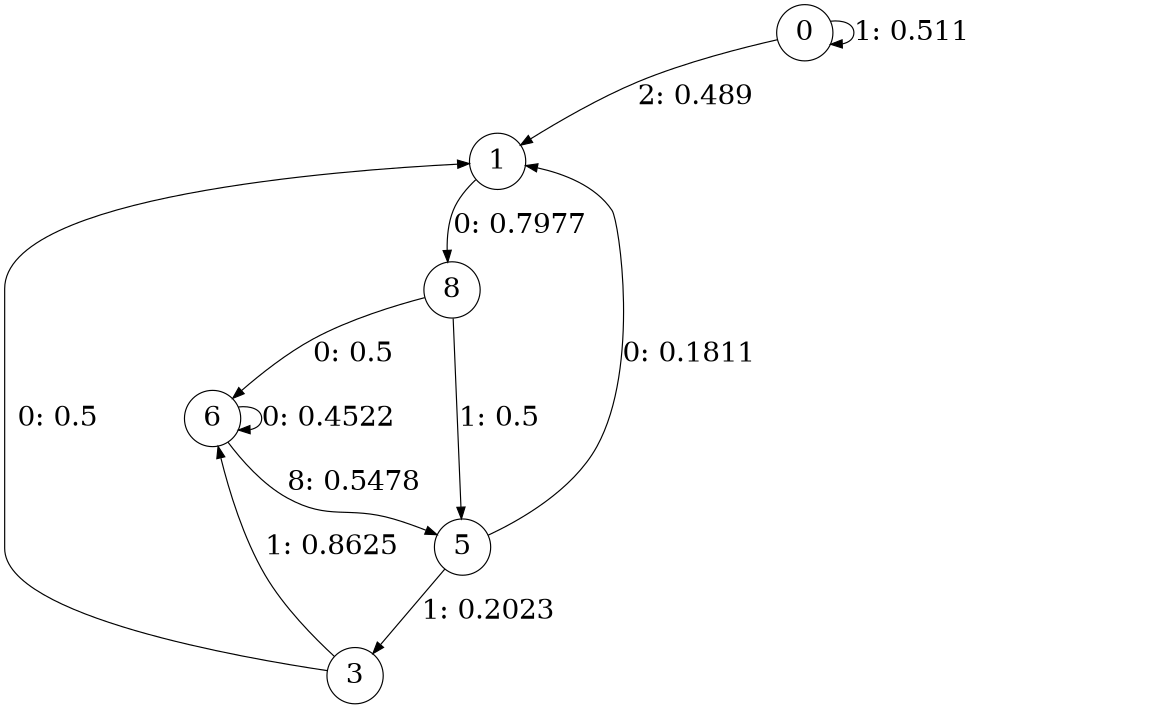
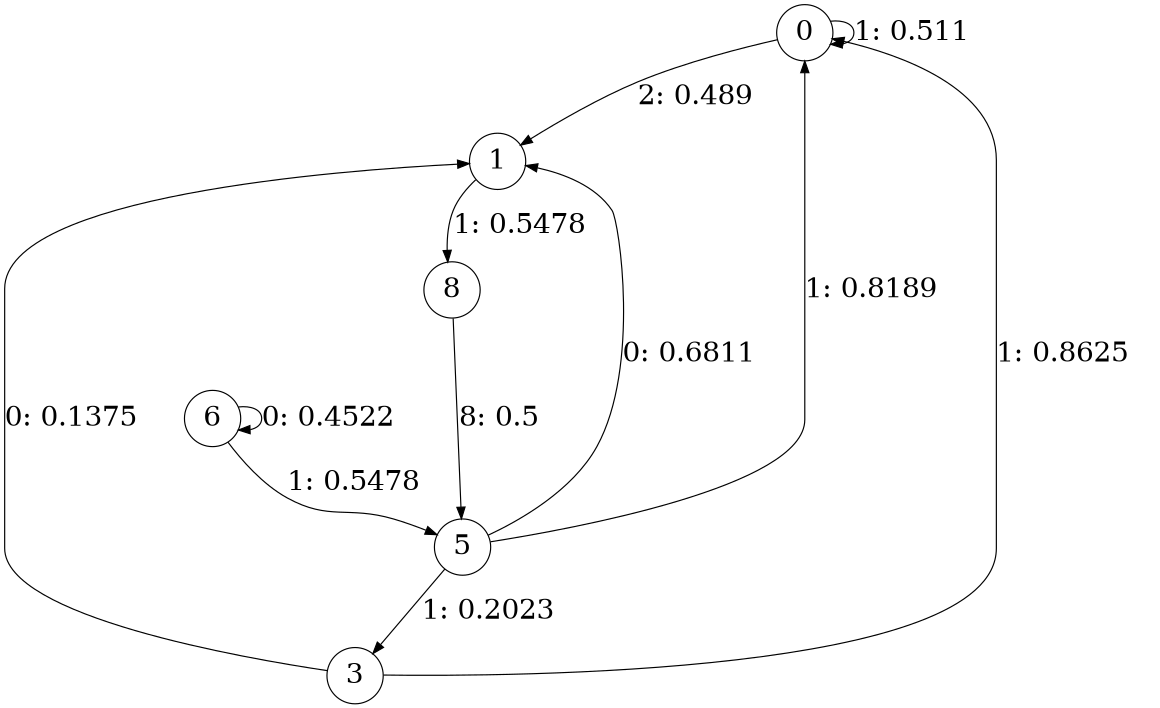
(533, 226) -> (533, 226)
(327, 332) -> none
(702, 354) -> (702, 354)
(84, 419) -> (84, 419)
(526, 419) -> (526, 419)
none -> (804, 421)
(367, 483) -> (367, 483)
(261, 567) -> (984, 573)
